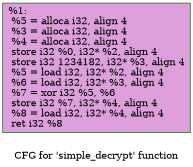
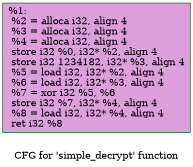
(68, 21) -> (68, 21)
